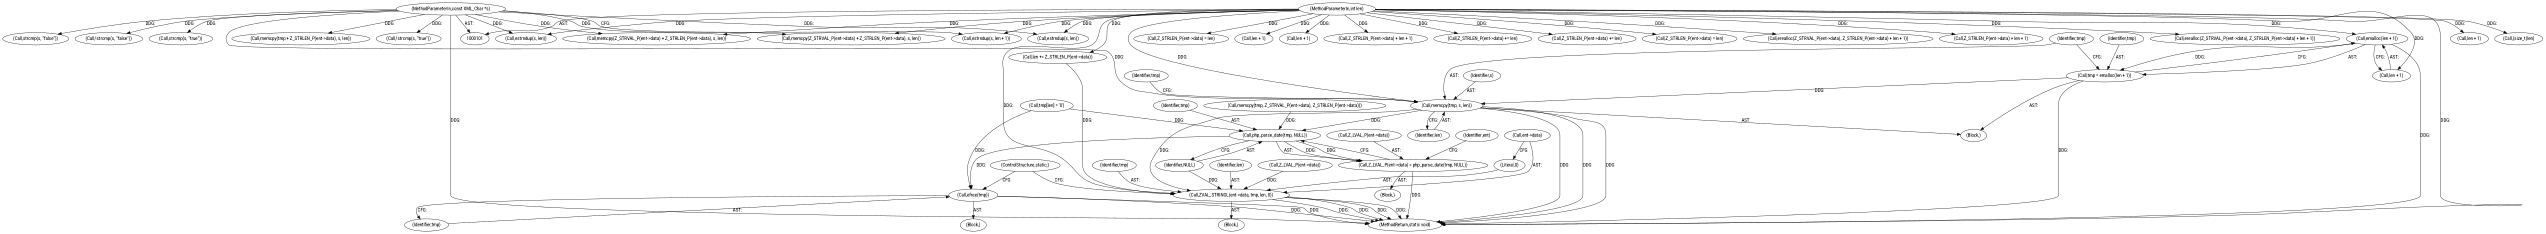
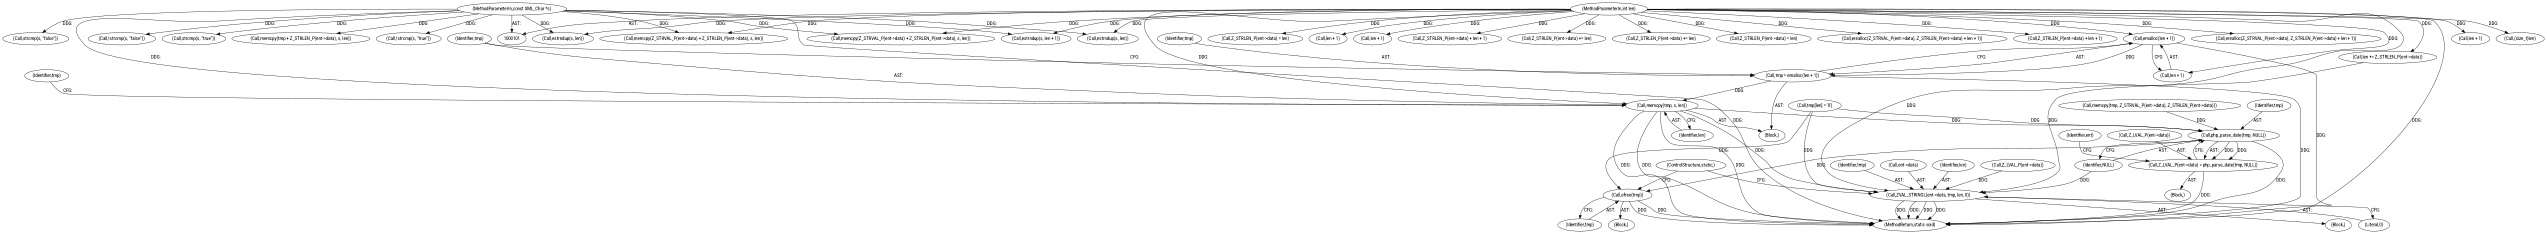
(606, 24) -> (911, 24)
(1482, 76) -> none
(1519, 149) -> (2180, 202)
none -> (1811, 177)
none -> (2183, 210)
